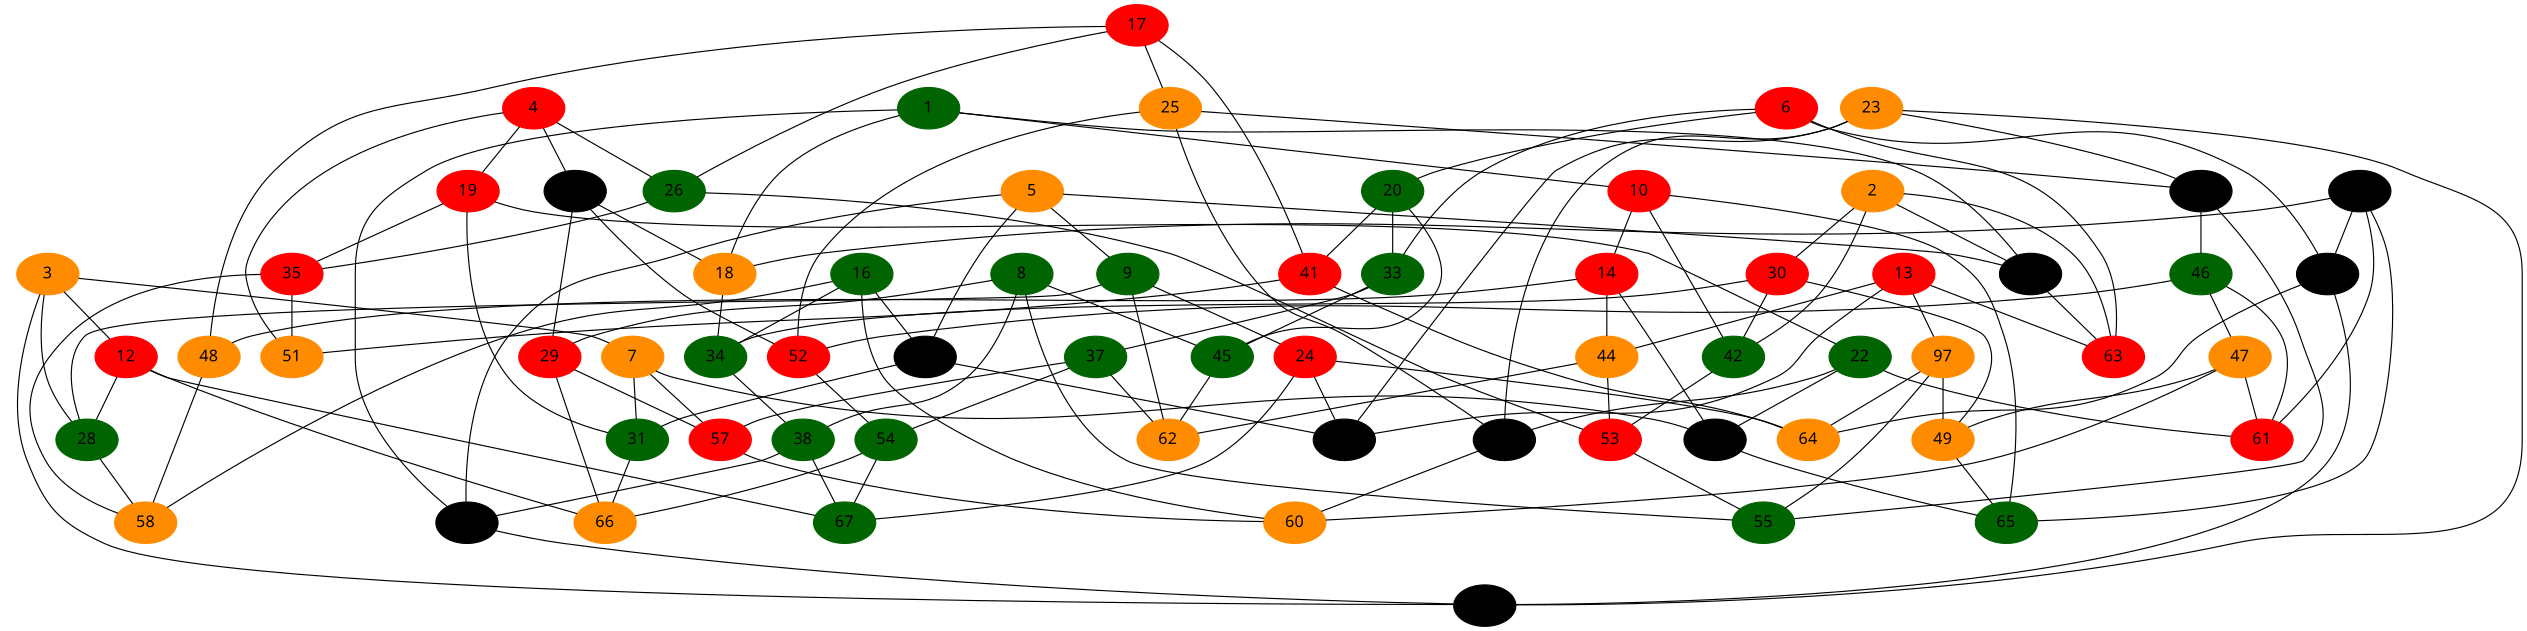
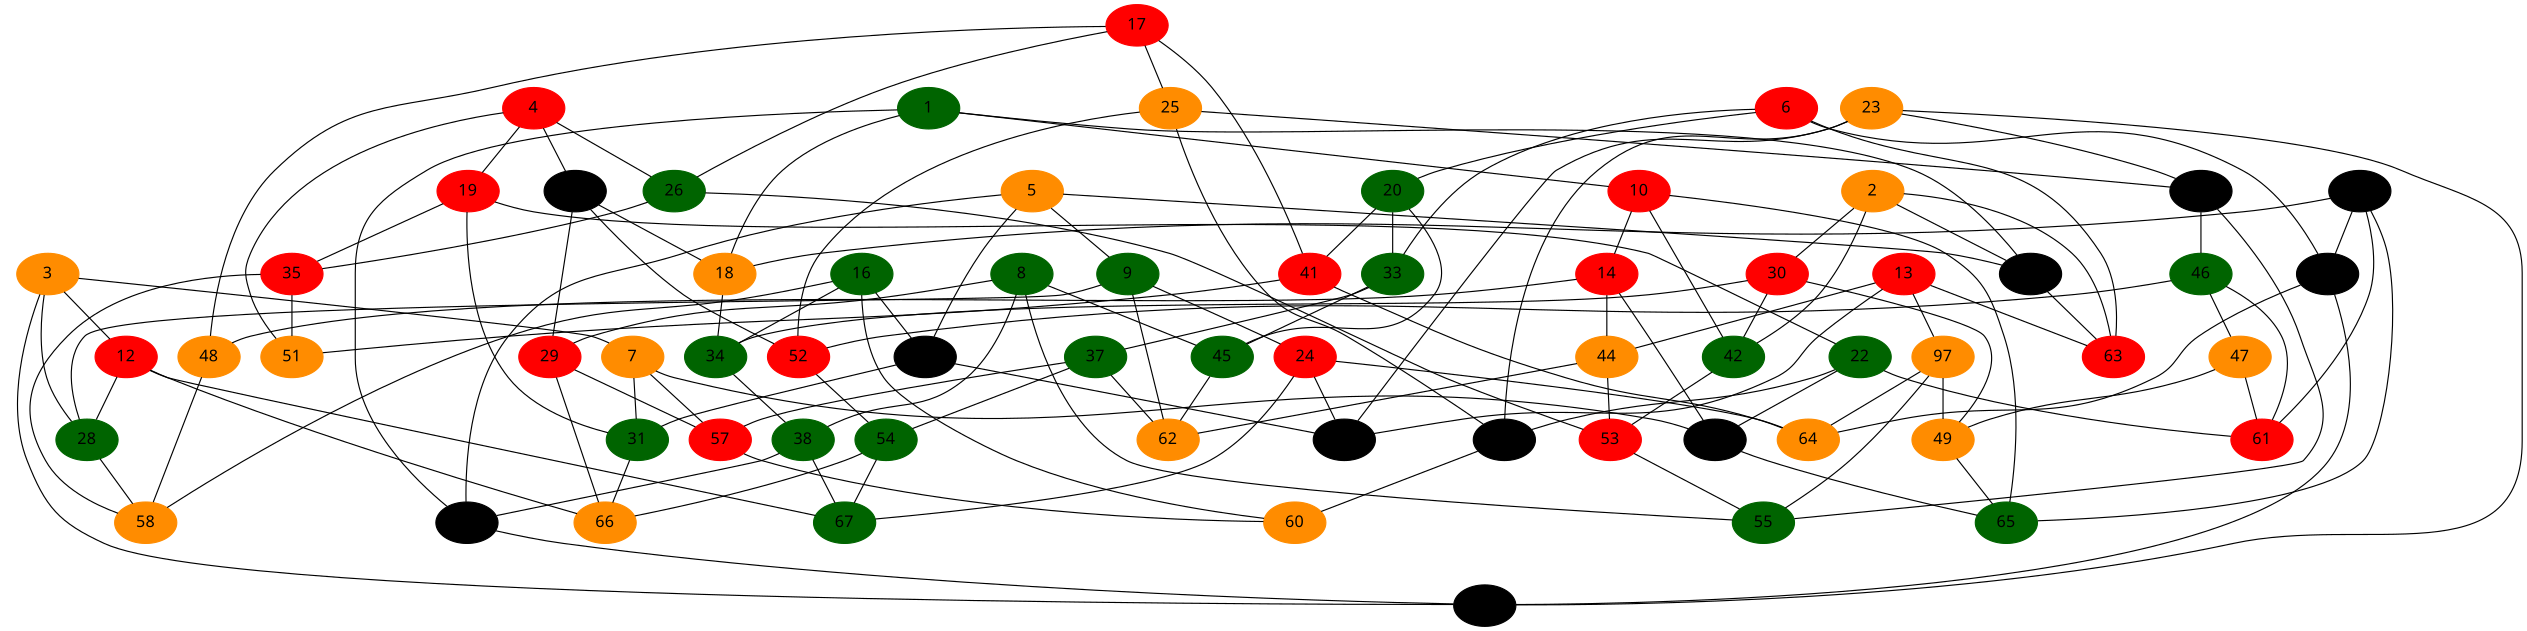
(1780, 488) -> none
